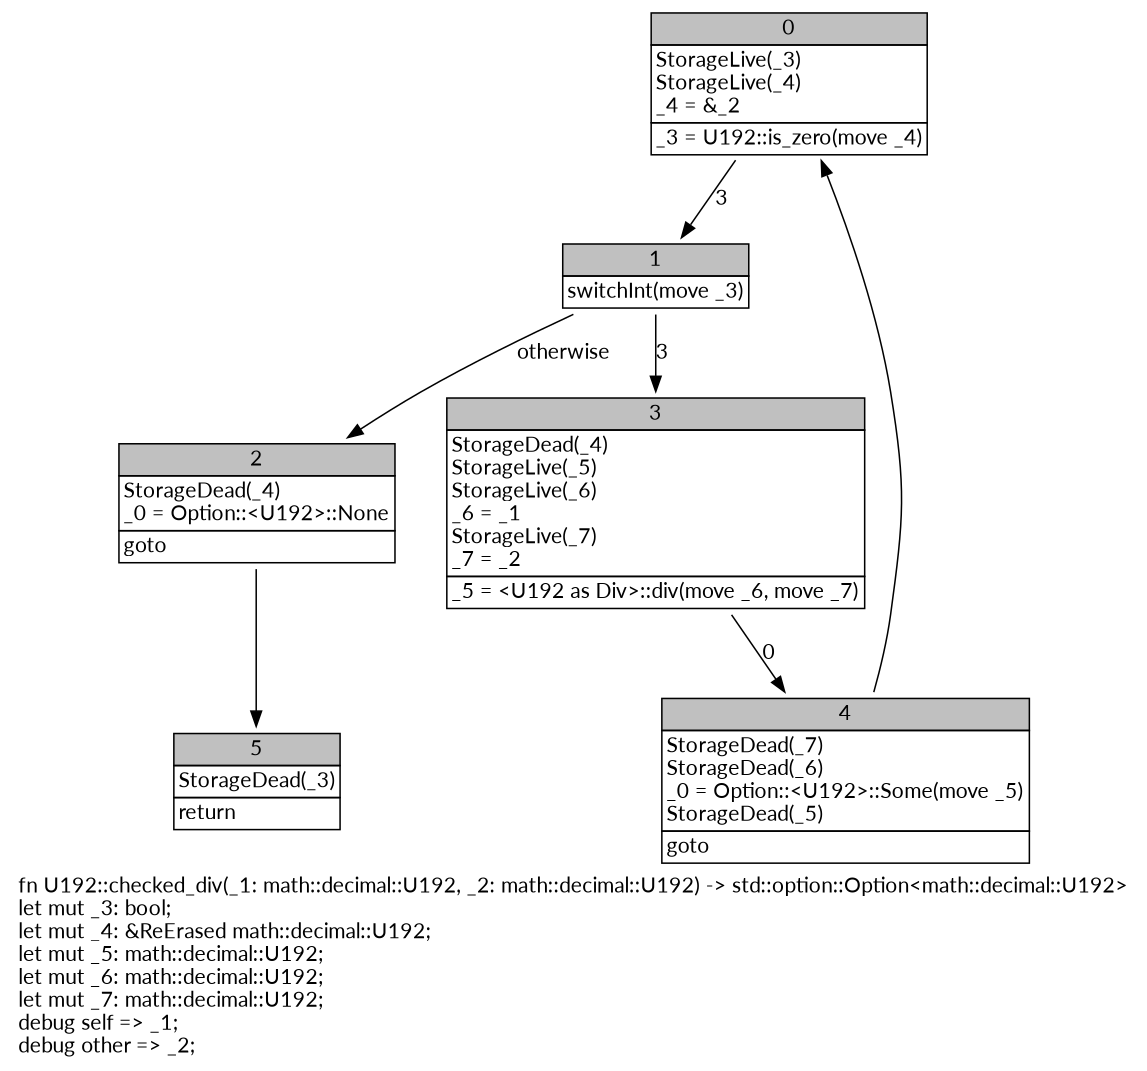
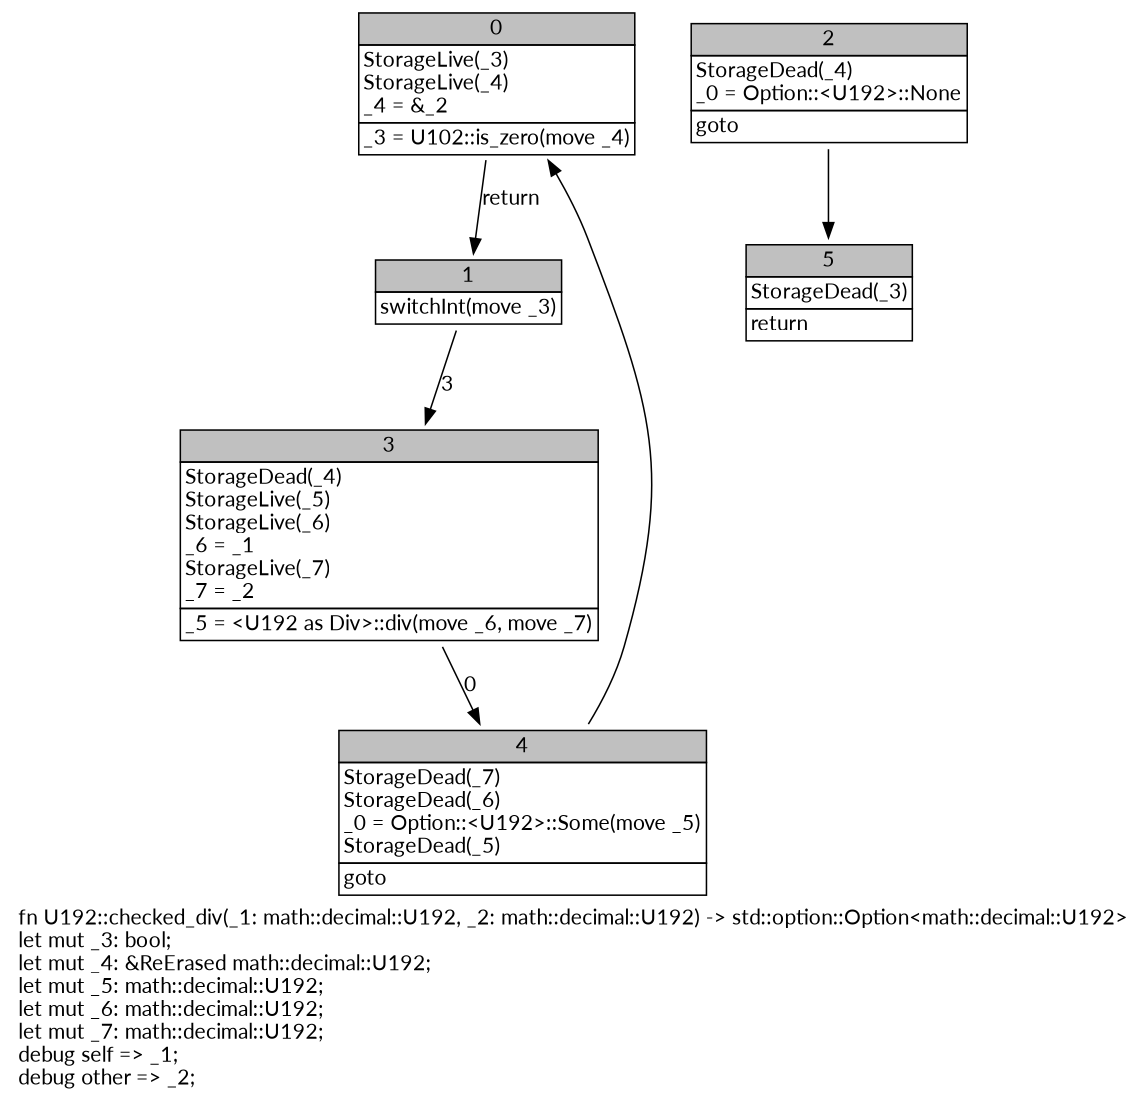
(789, 138) -> (497, 138)
(722, 199) -> (511, 199)
(465, 368) -> none
